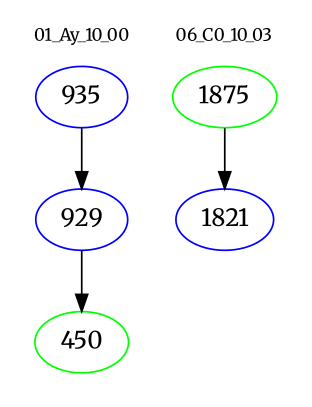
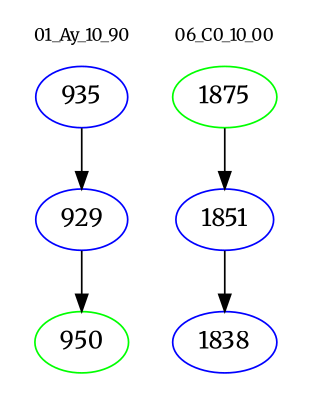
(83, 37) -> (83, 37)
(225, 37) -> (225, 37)
(225, 220) -> (225, 220)
(82, 342) -> (82, 342)
none -> (225, 342)
